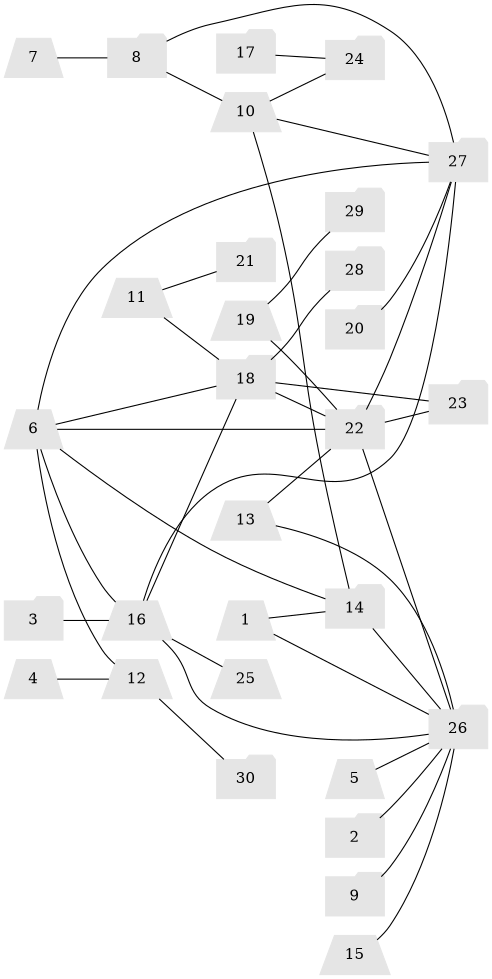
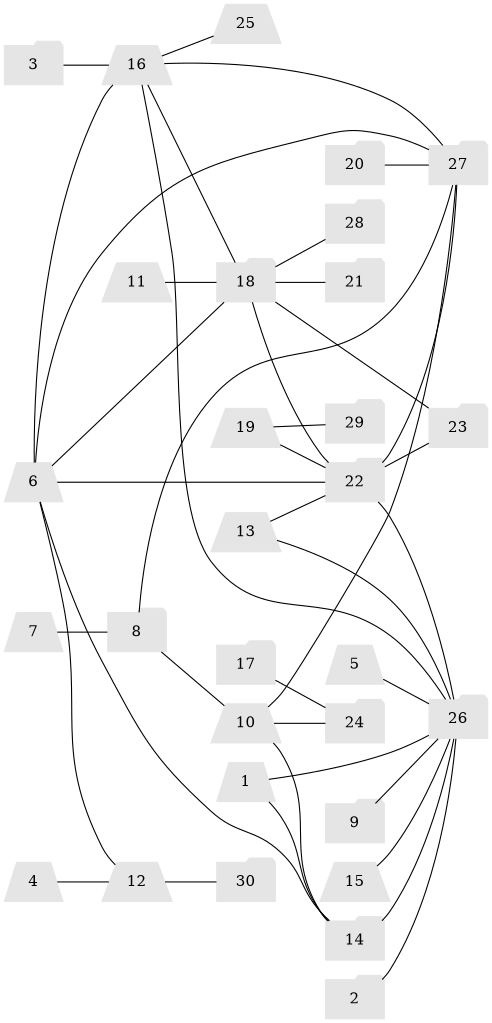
(189, 281) -> (300, 282)
